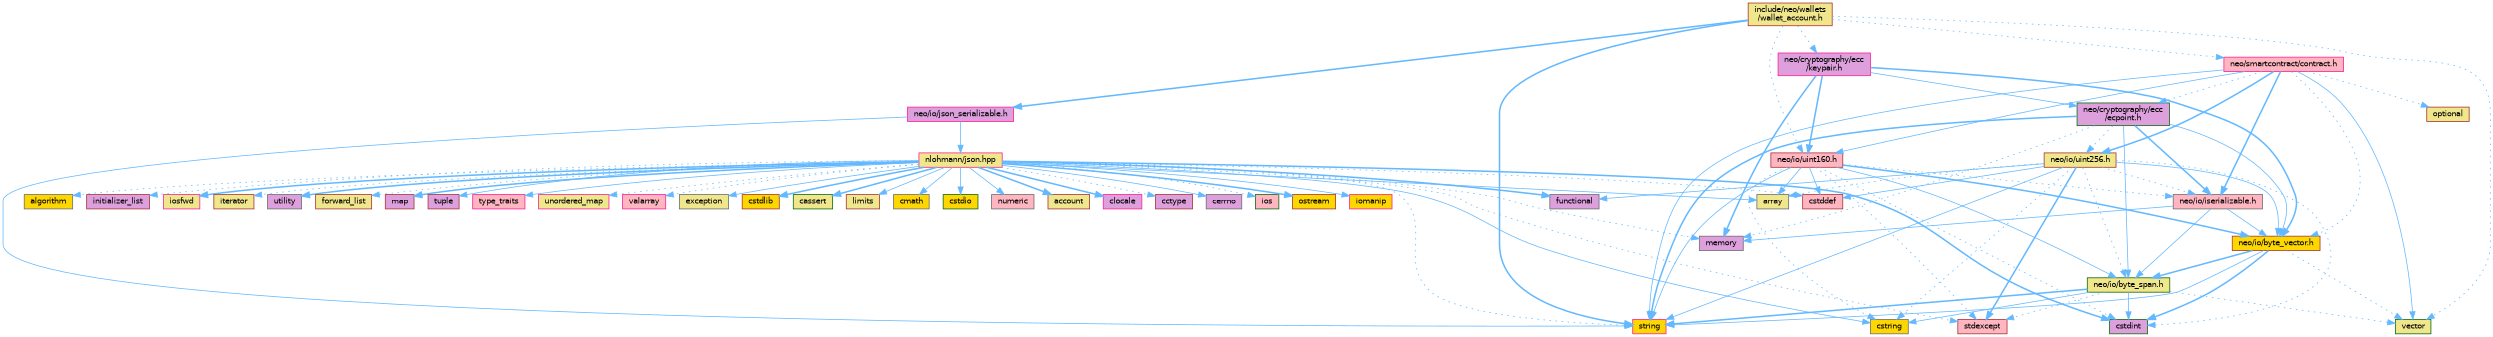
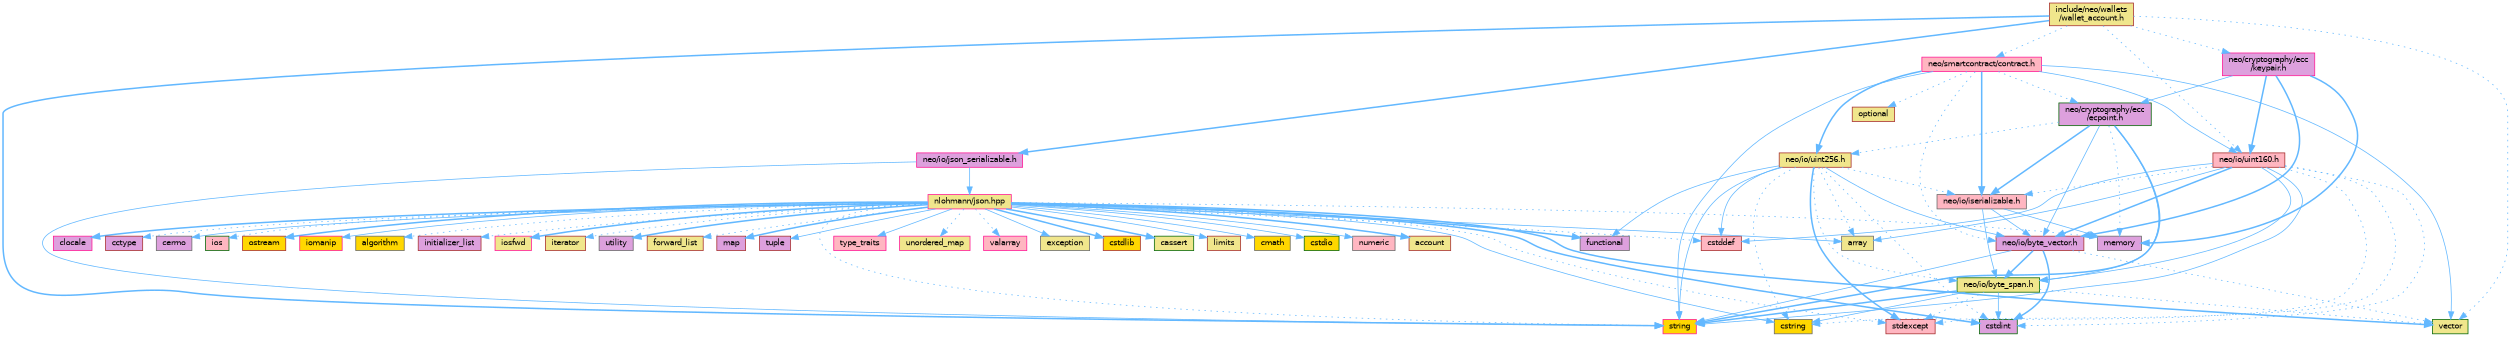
(2276, 243) -> (2040, 243)
none -> (1716, 273)
